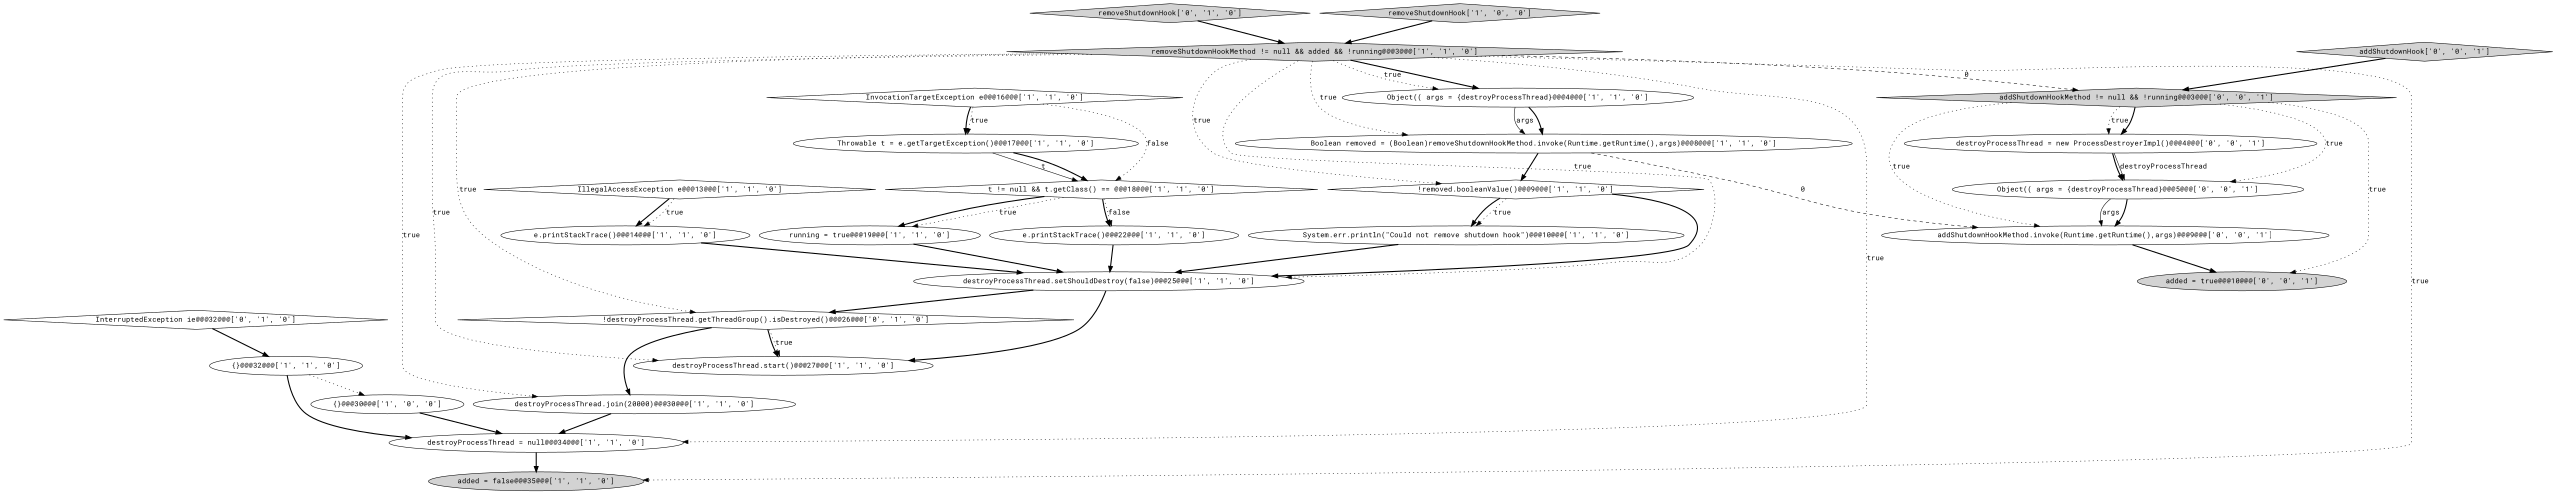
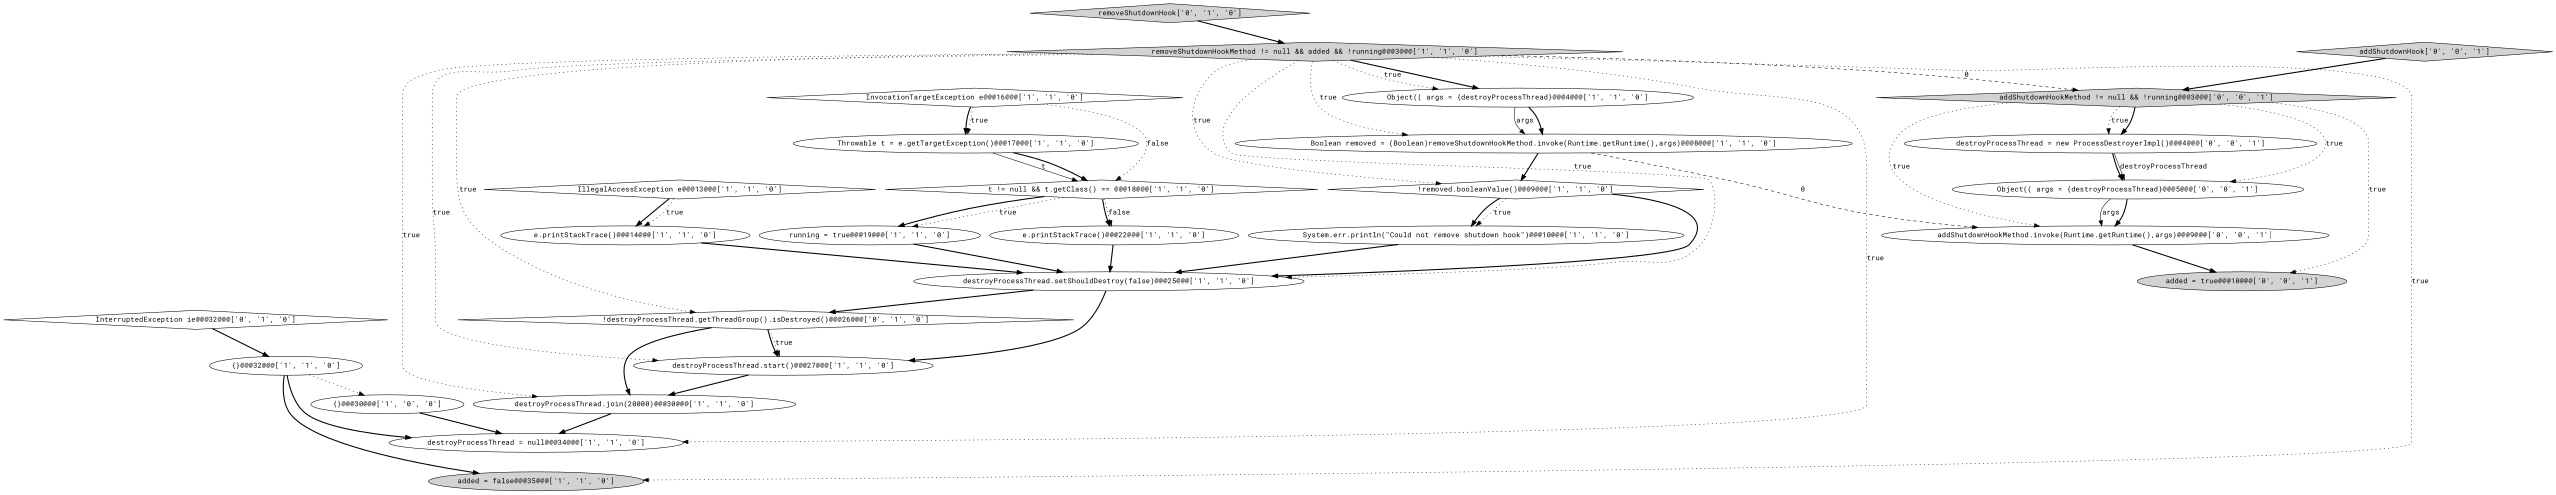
(1460, 13) -> none
none -> (711, 384)
(536, 459) -> (359, 448)
